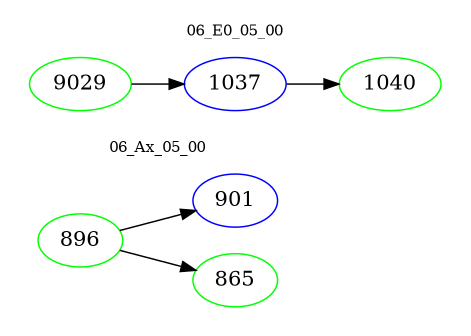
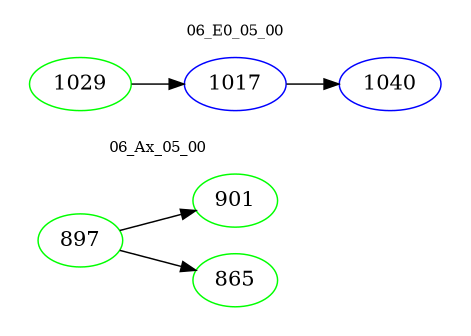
(80, 84) -> (80, 84)
(235, 84) -> (235, 84)
(390, 84) -> (390, 84)
(235, 201) -> (235, 201)
(80, 240) -> (80, 240)
